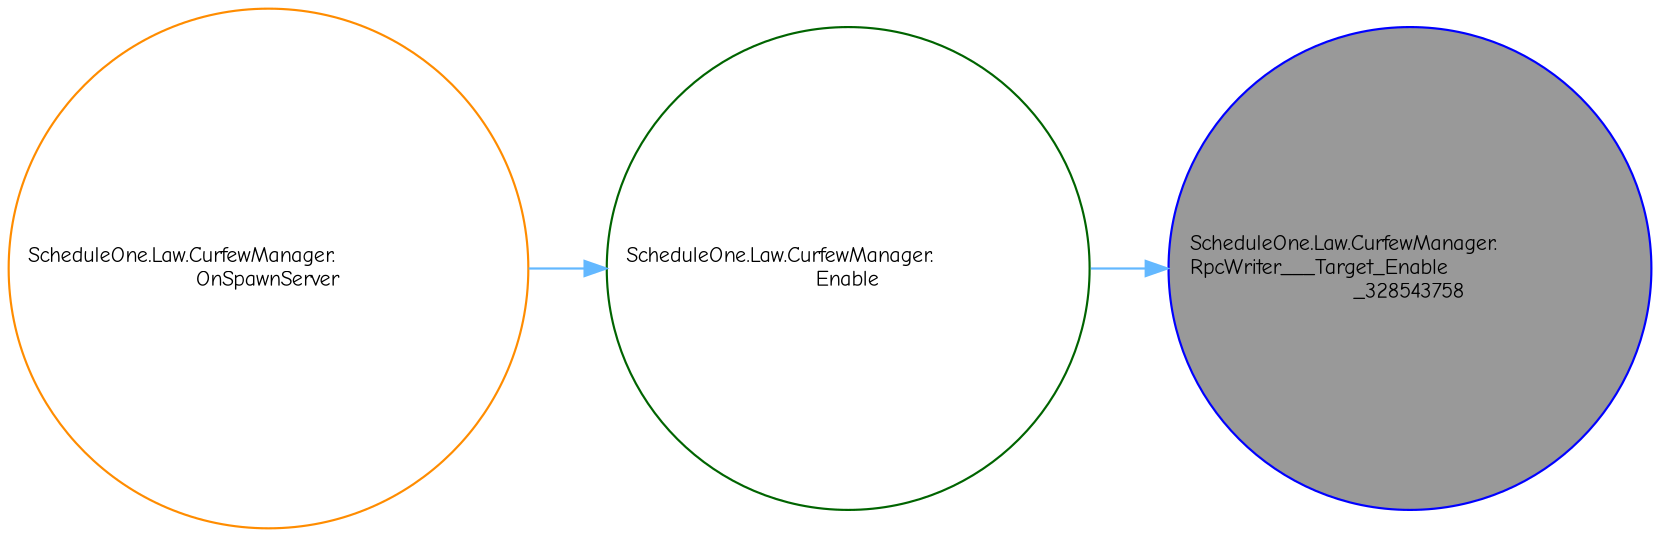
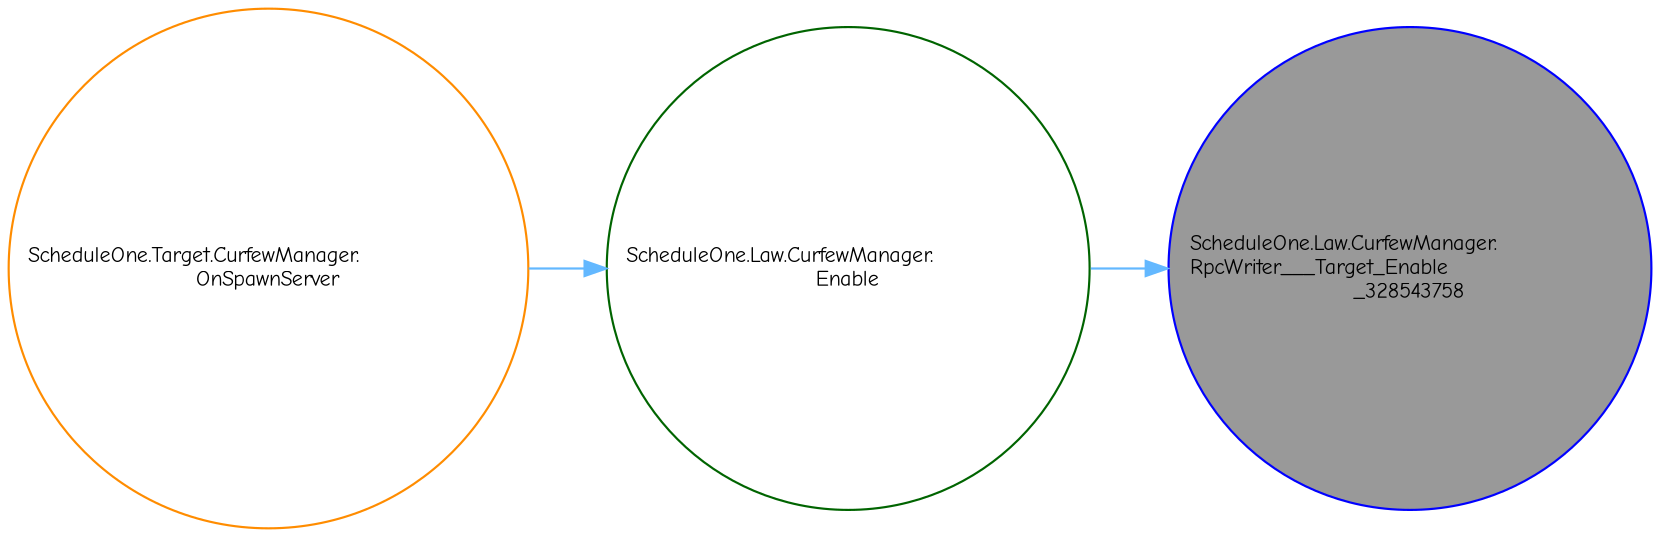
(268, 268) -> (268, 268)
